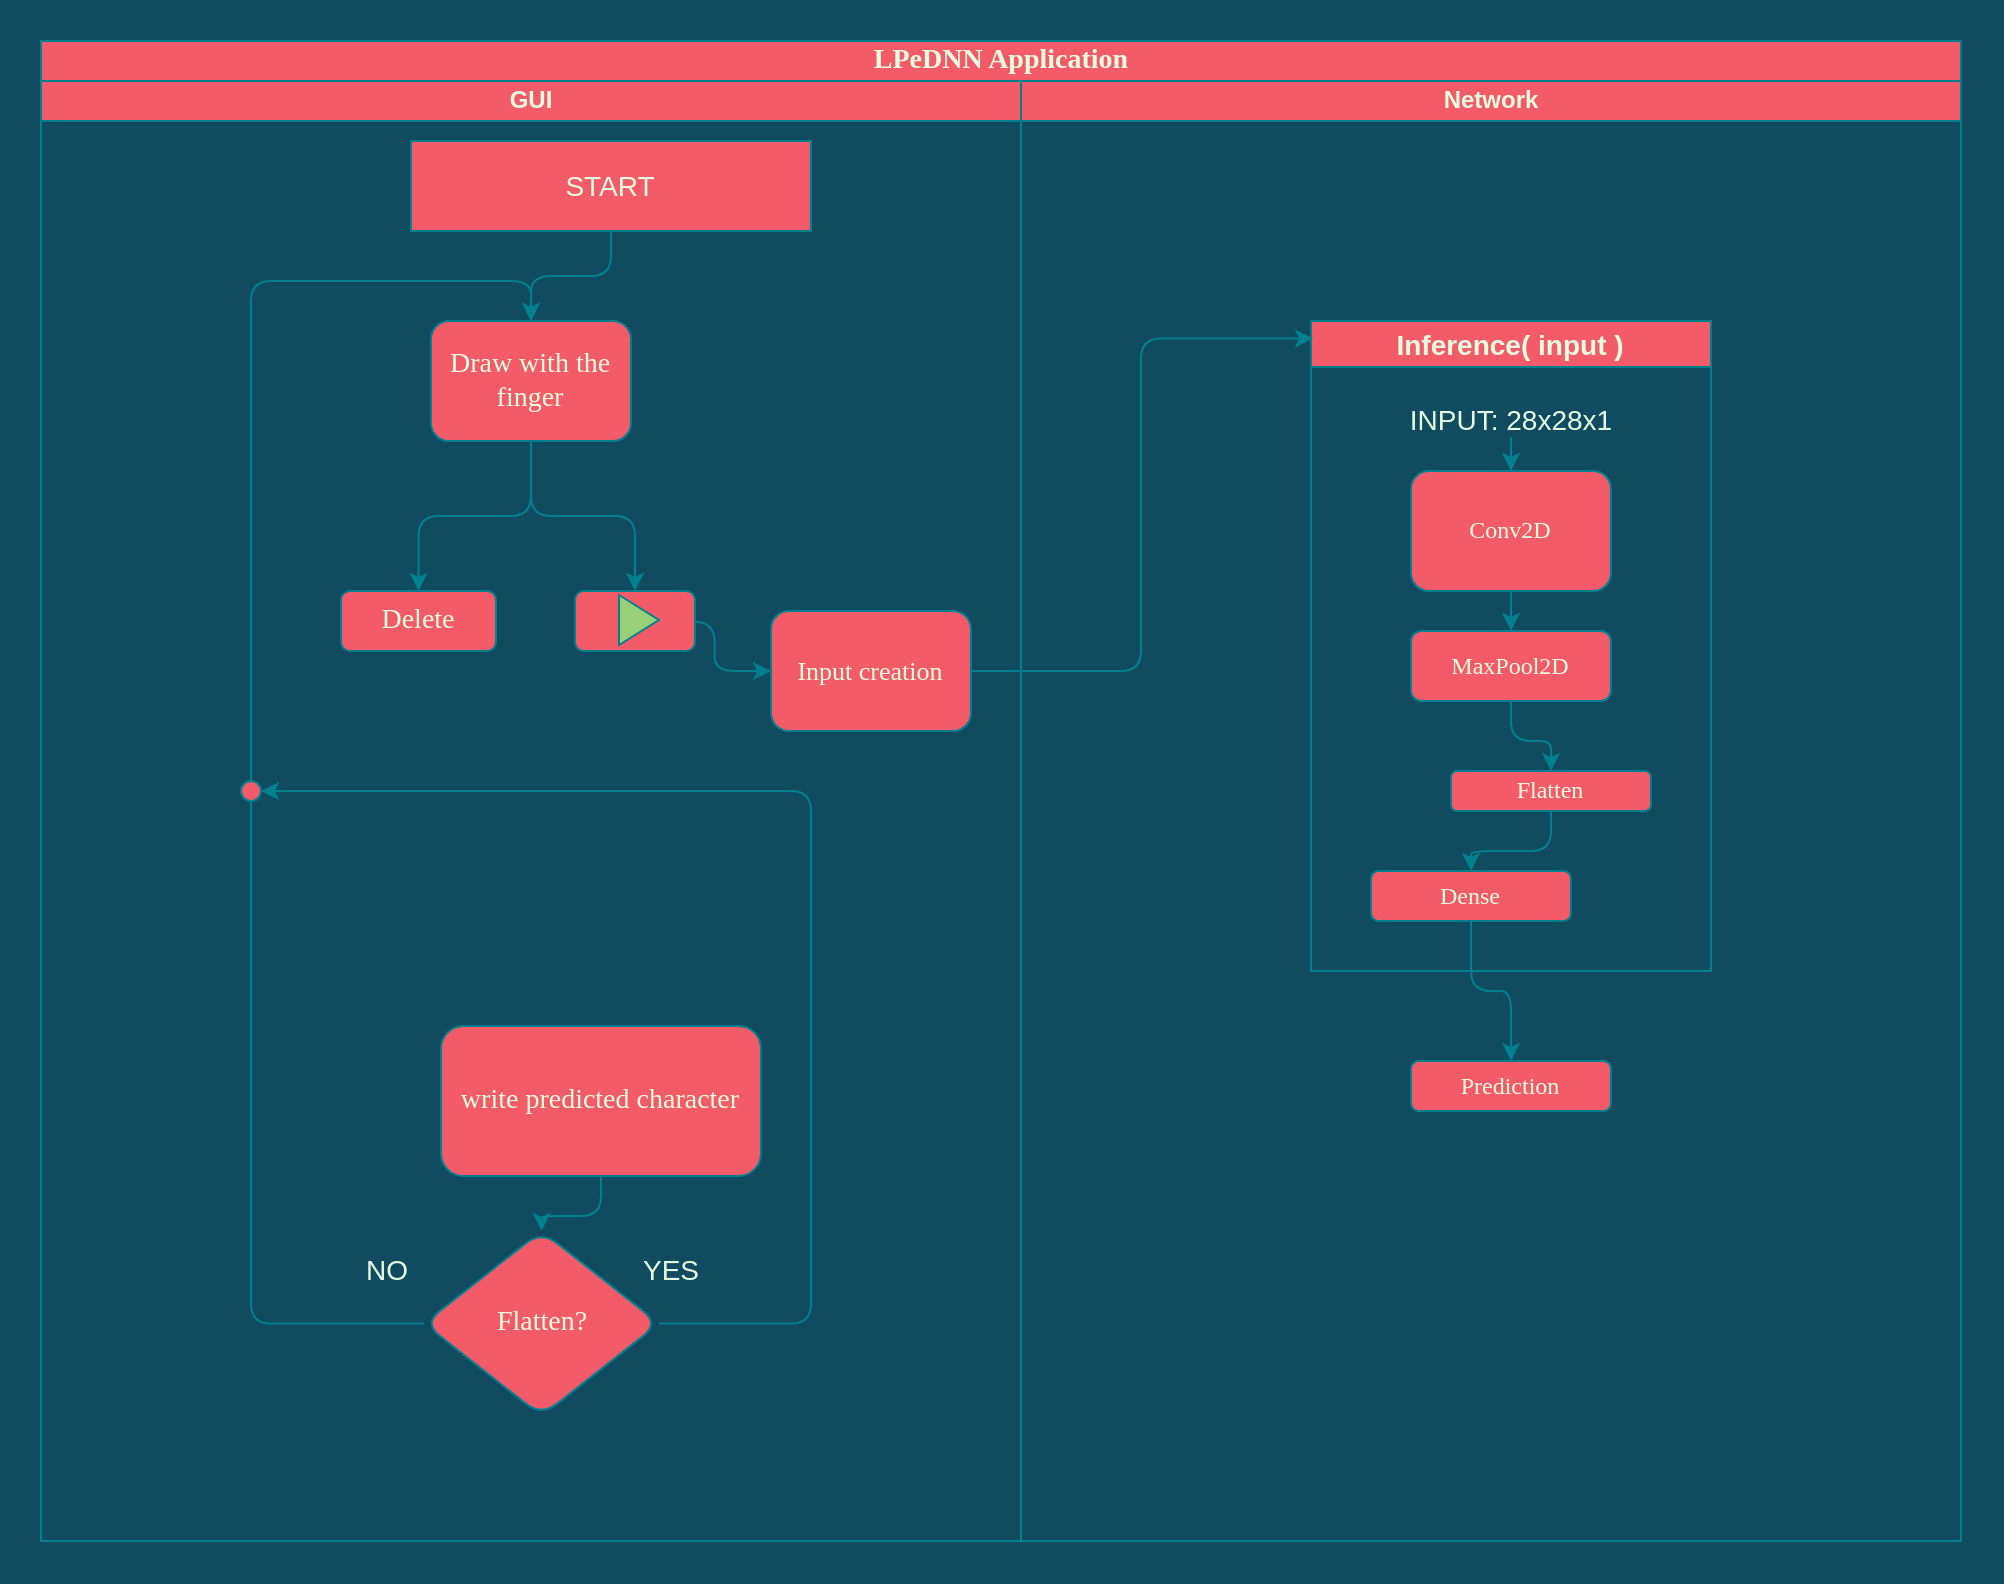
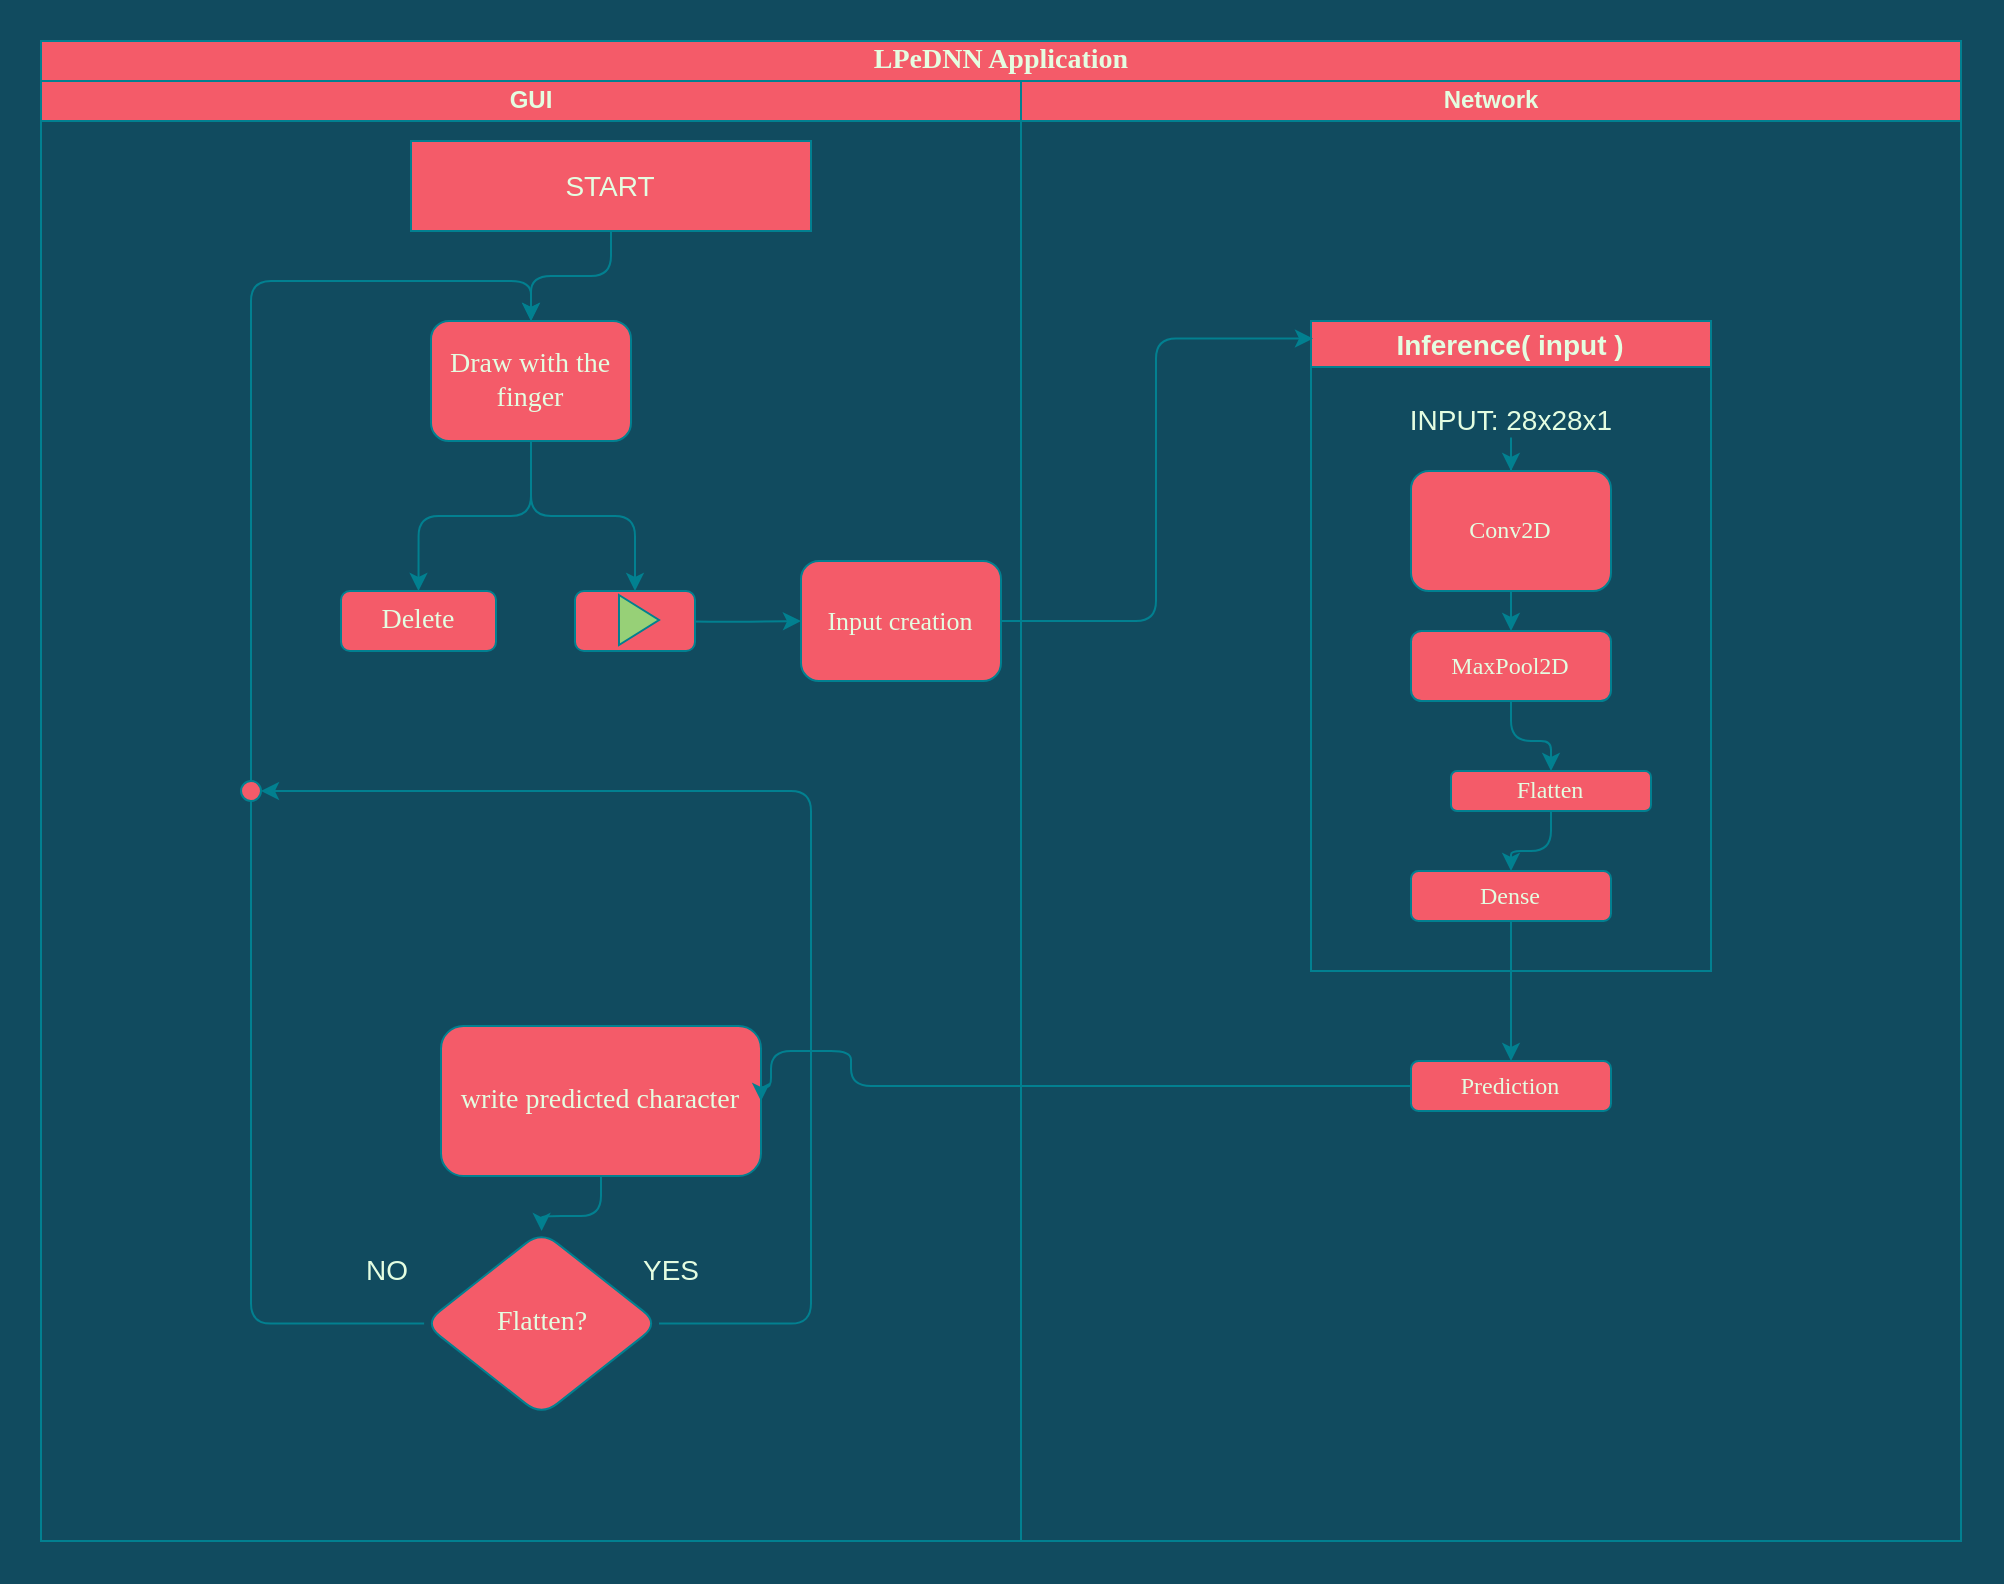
(871, 671) -> (901, 621)
(1471, 896) -> (1511, 896)
none -> (761, 1087)
